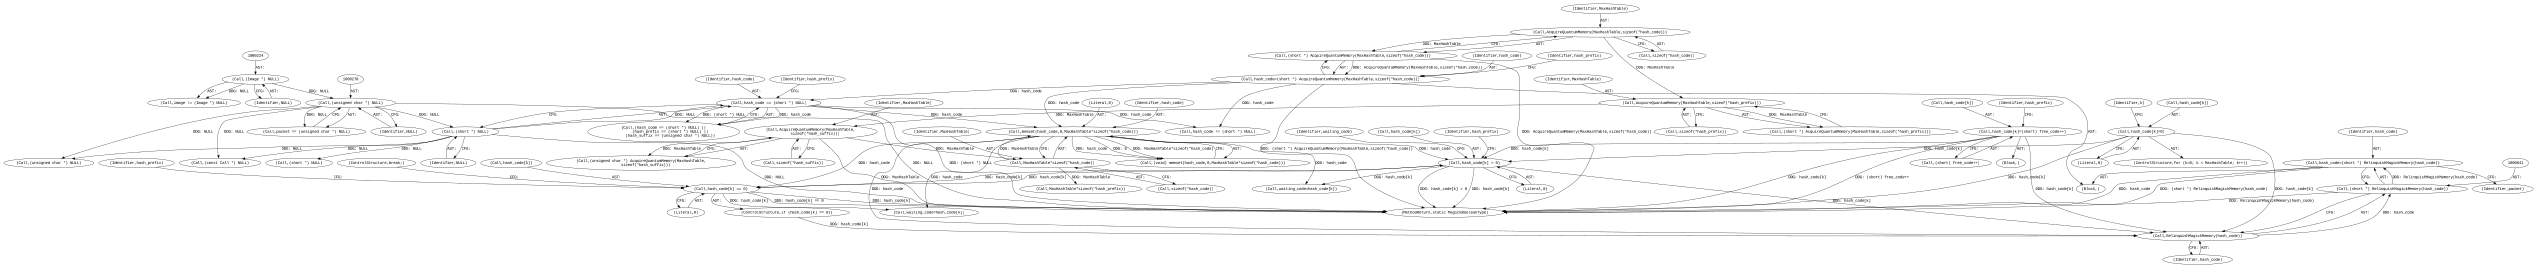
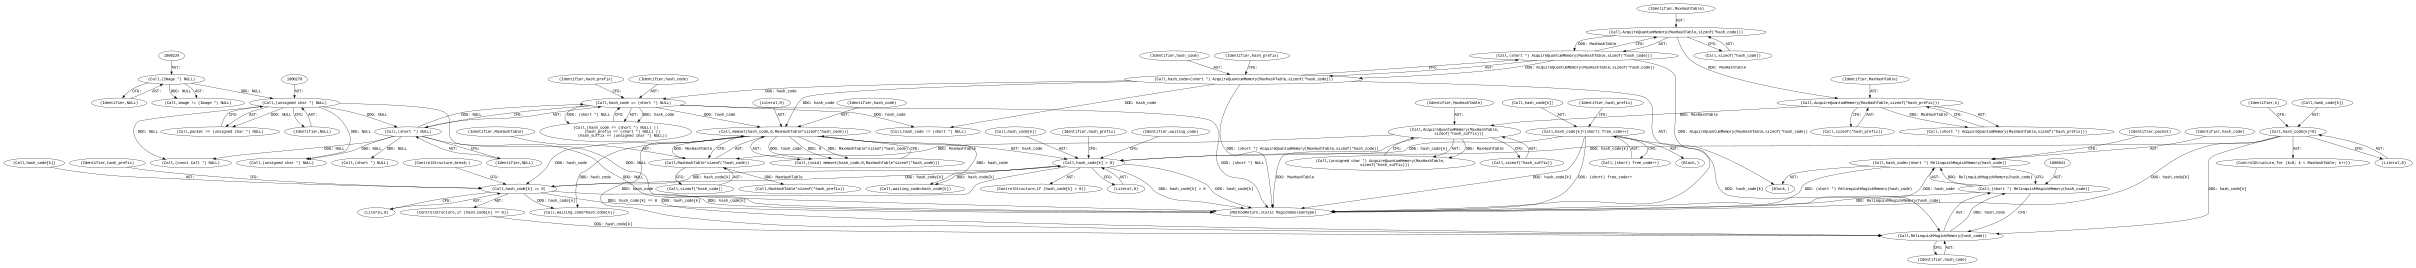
(1435, 149) -> (1027, 149)
(2466, 172) -> (2066, 151)
none -> (1041, 189)
